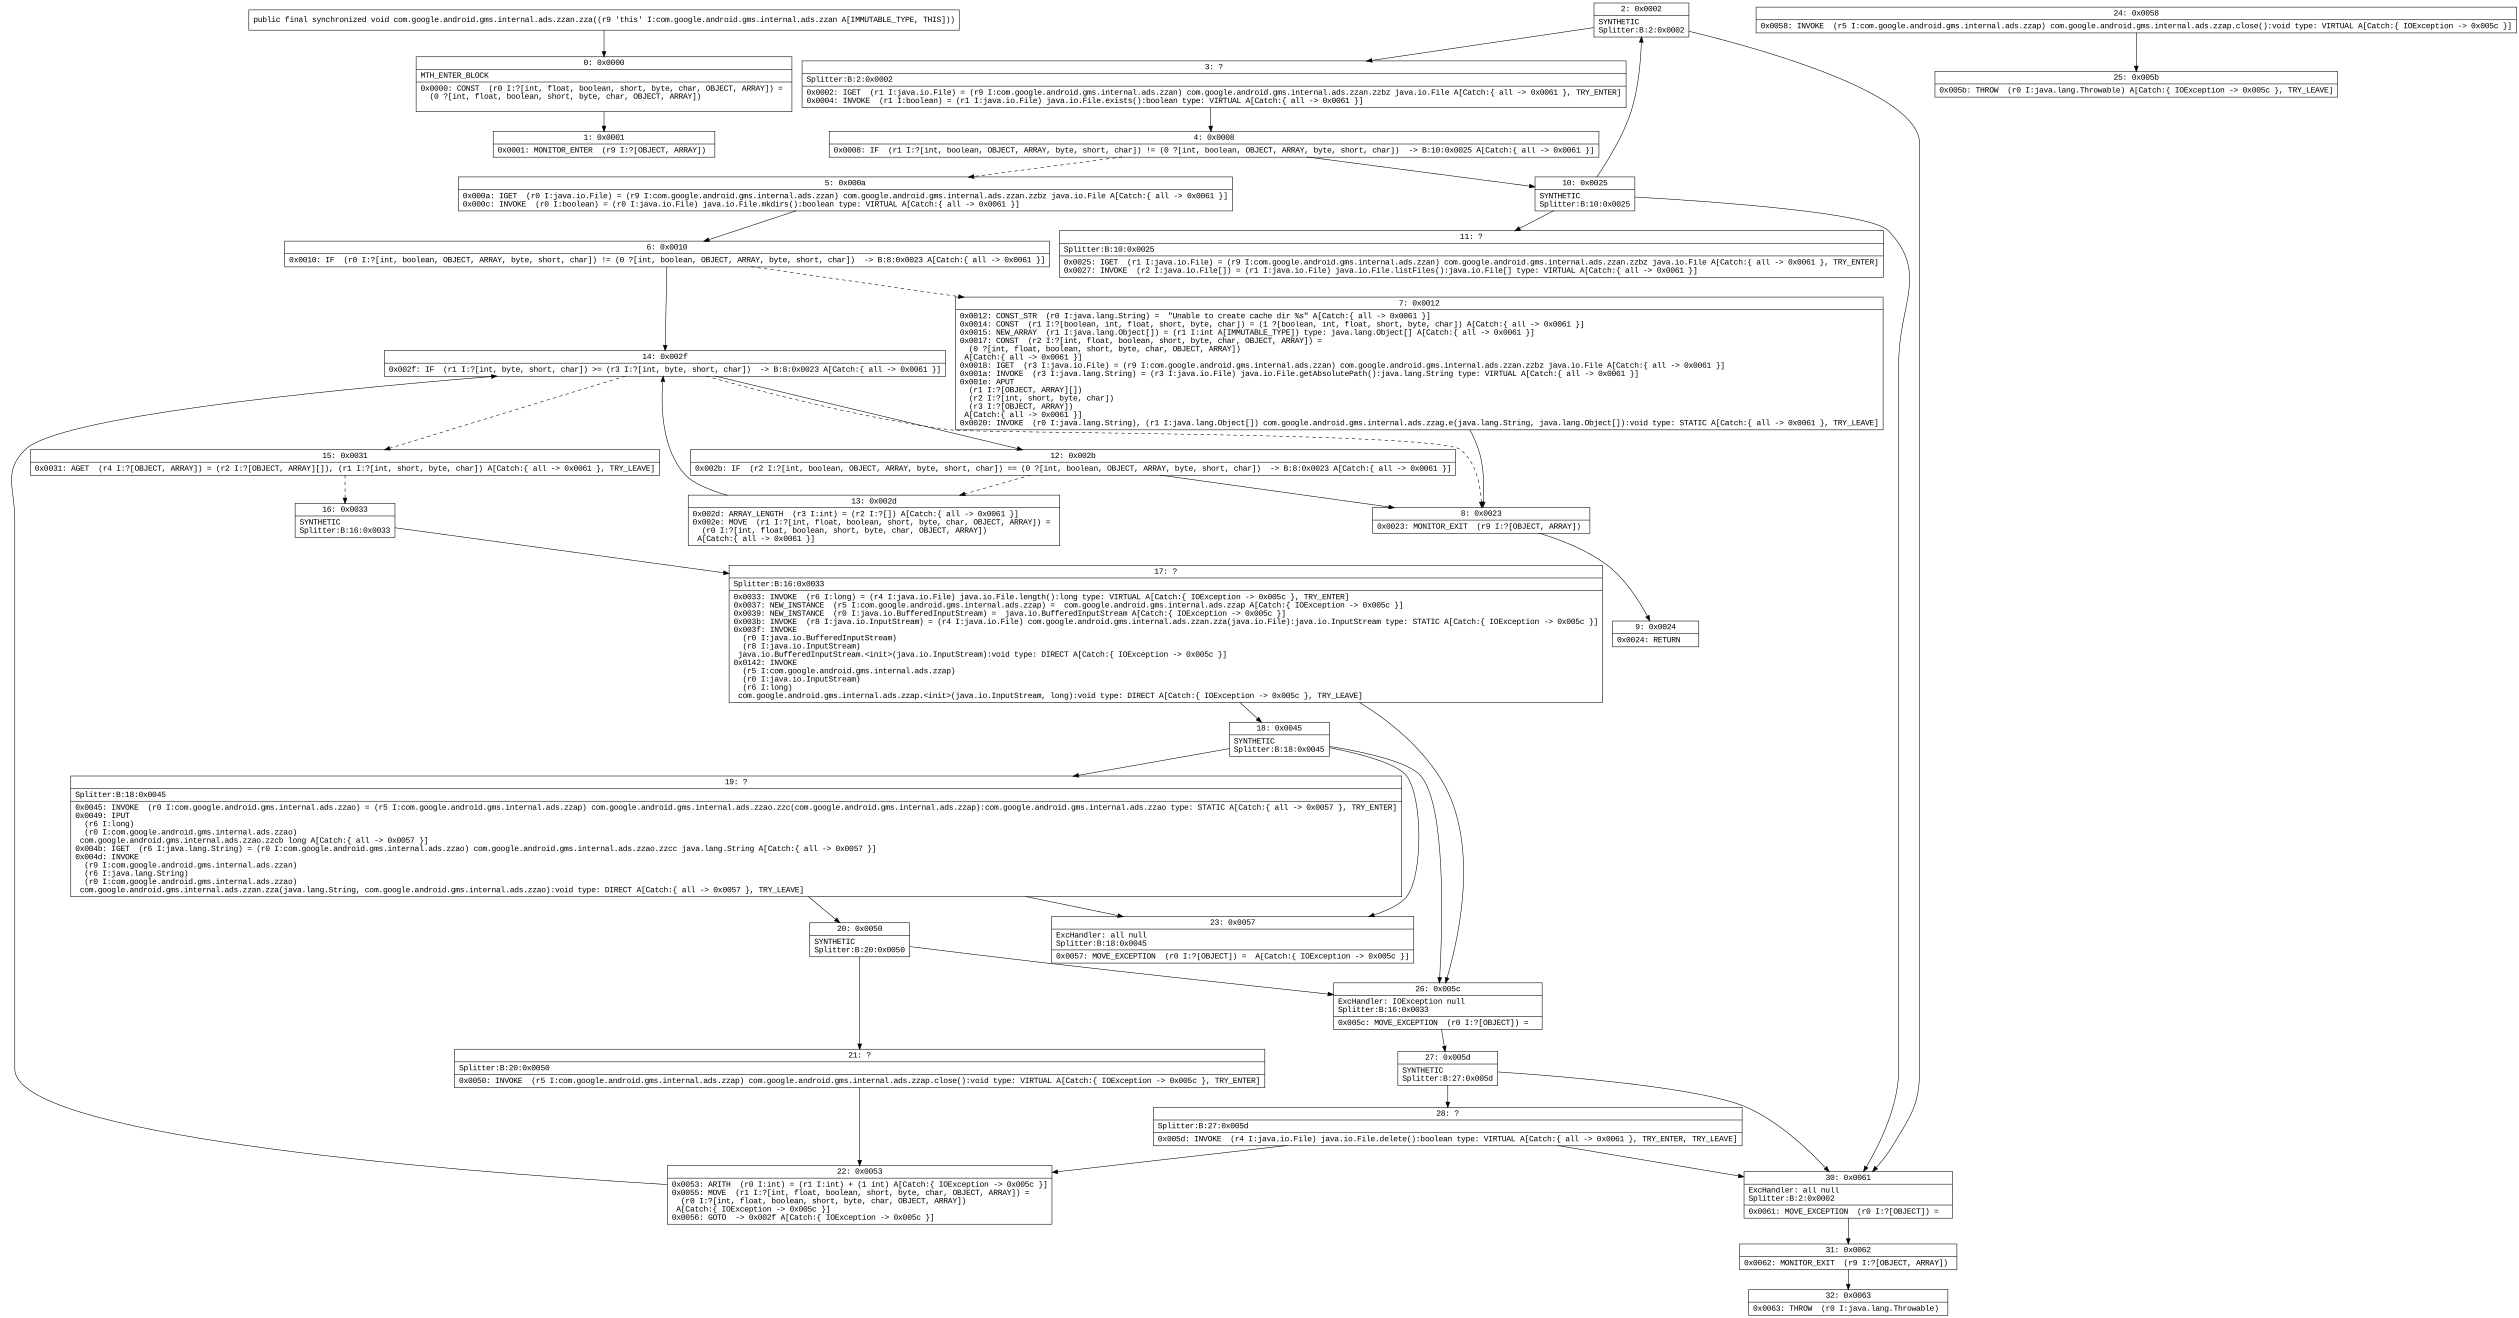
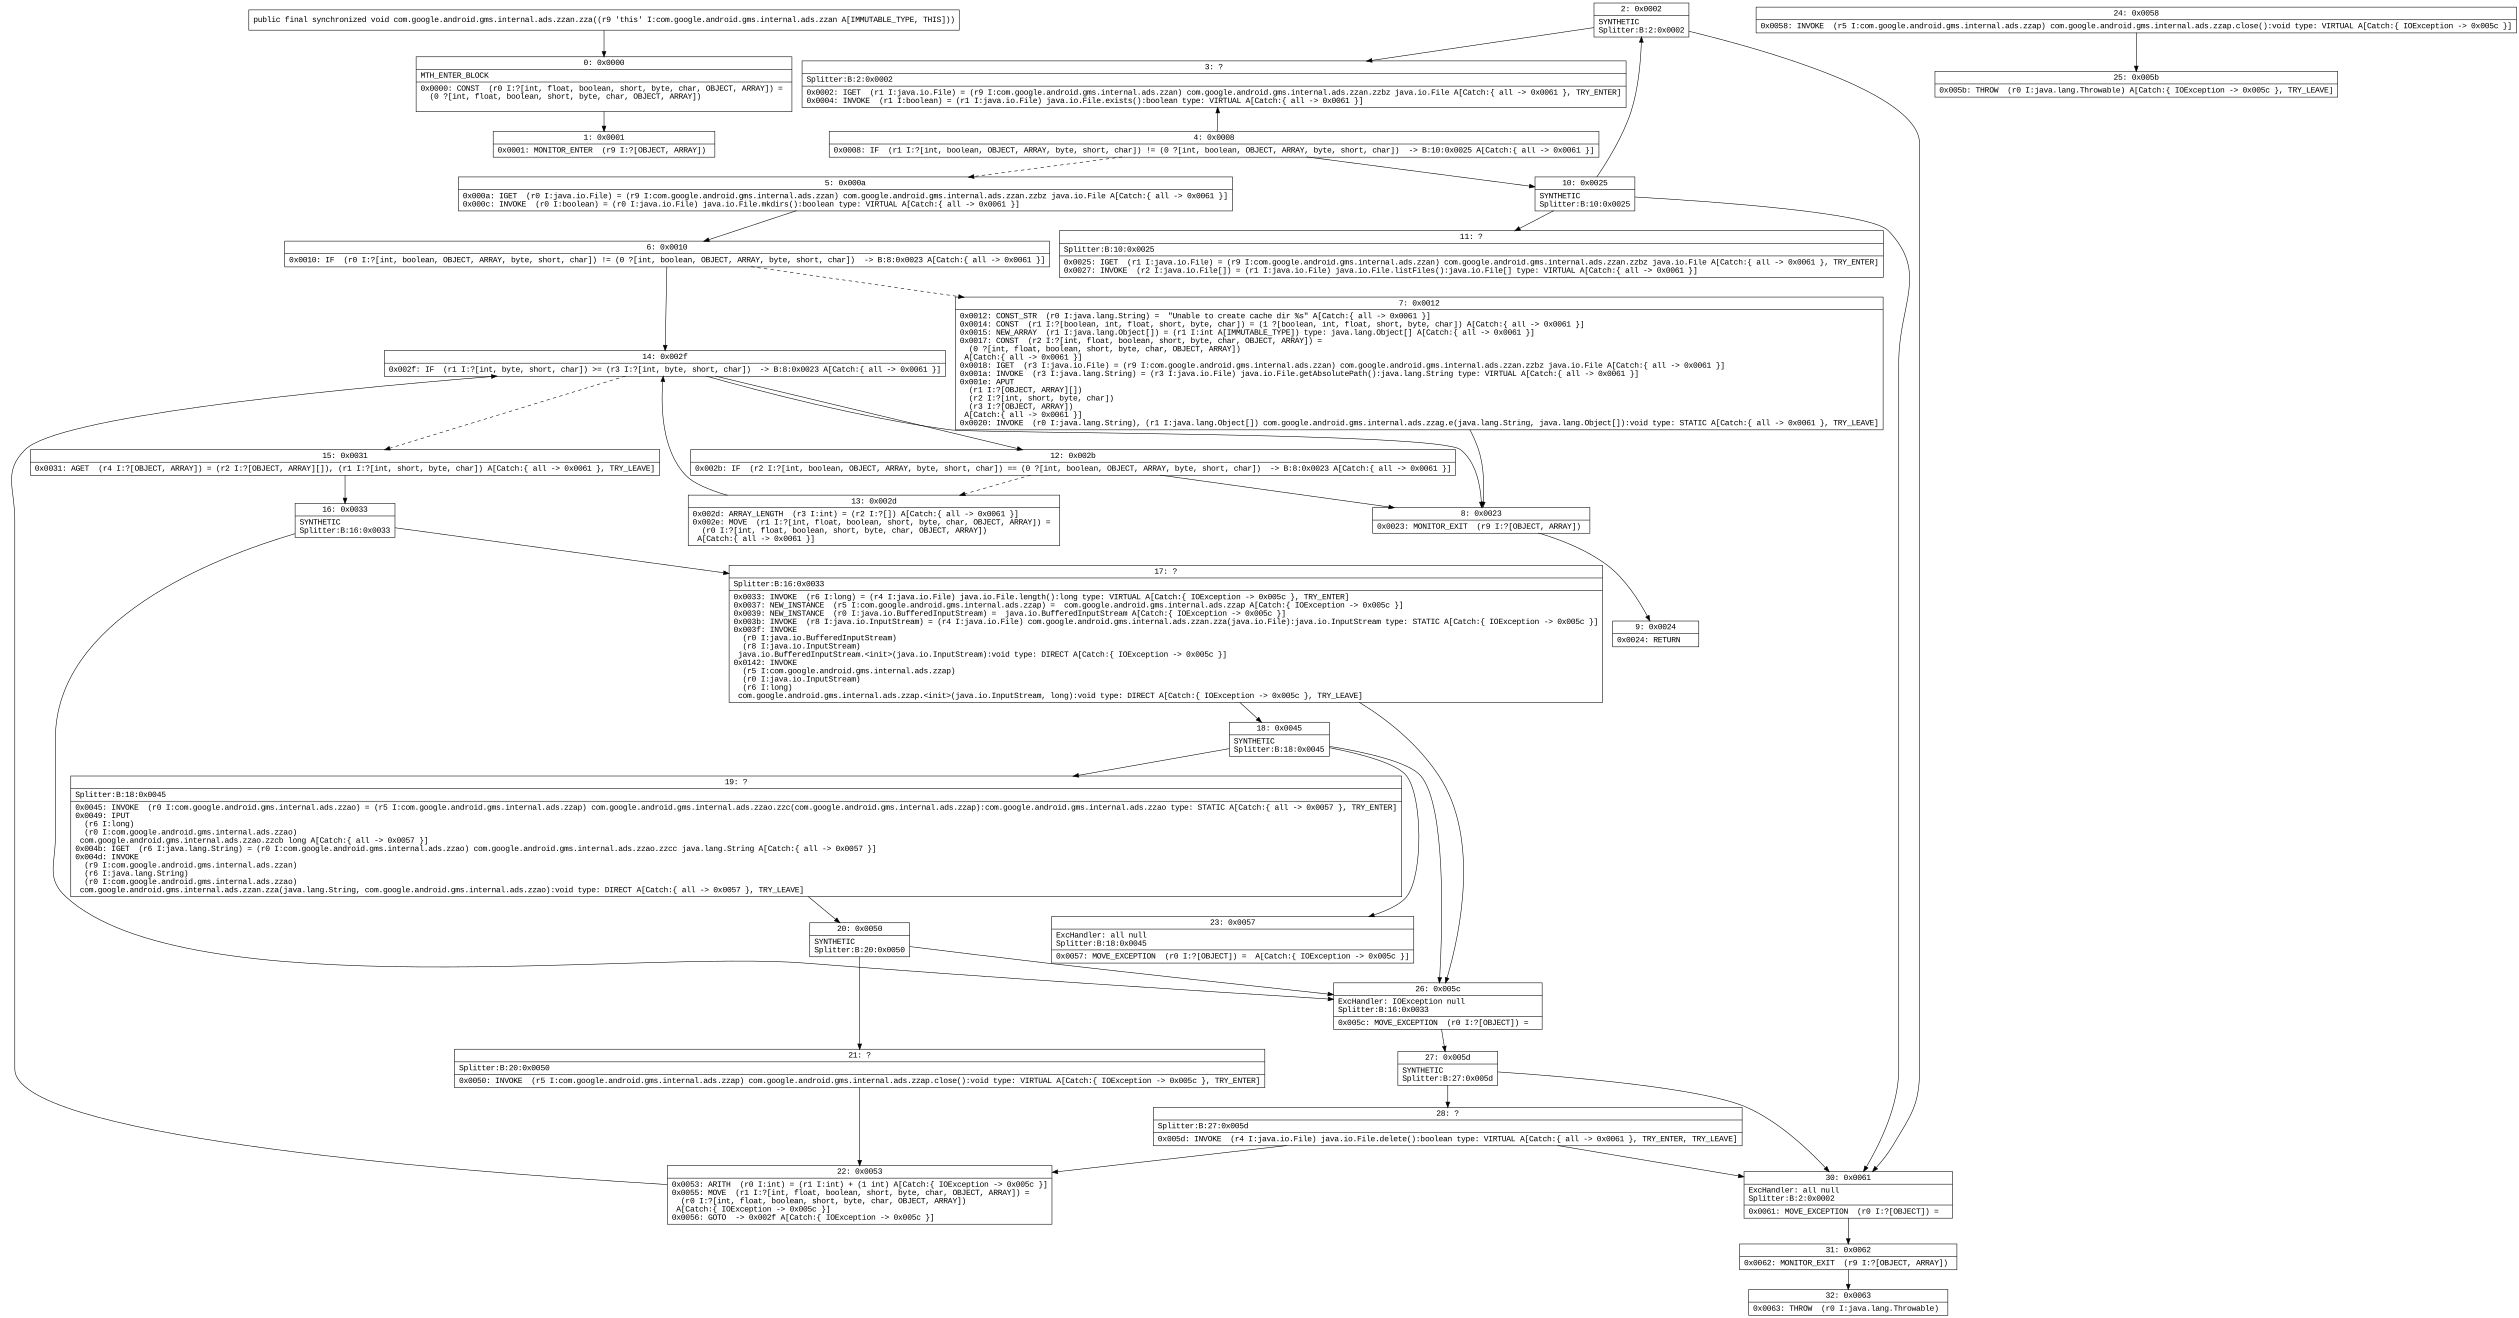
(1210, 117) -> (1218, 122)
(1110, 433) -> (1110, 433)
(345, 487) -> (345, 487)
(1072, 906) -> none
none -> (442, 967)
